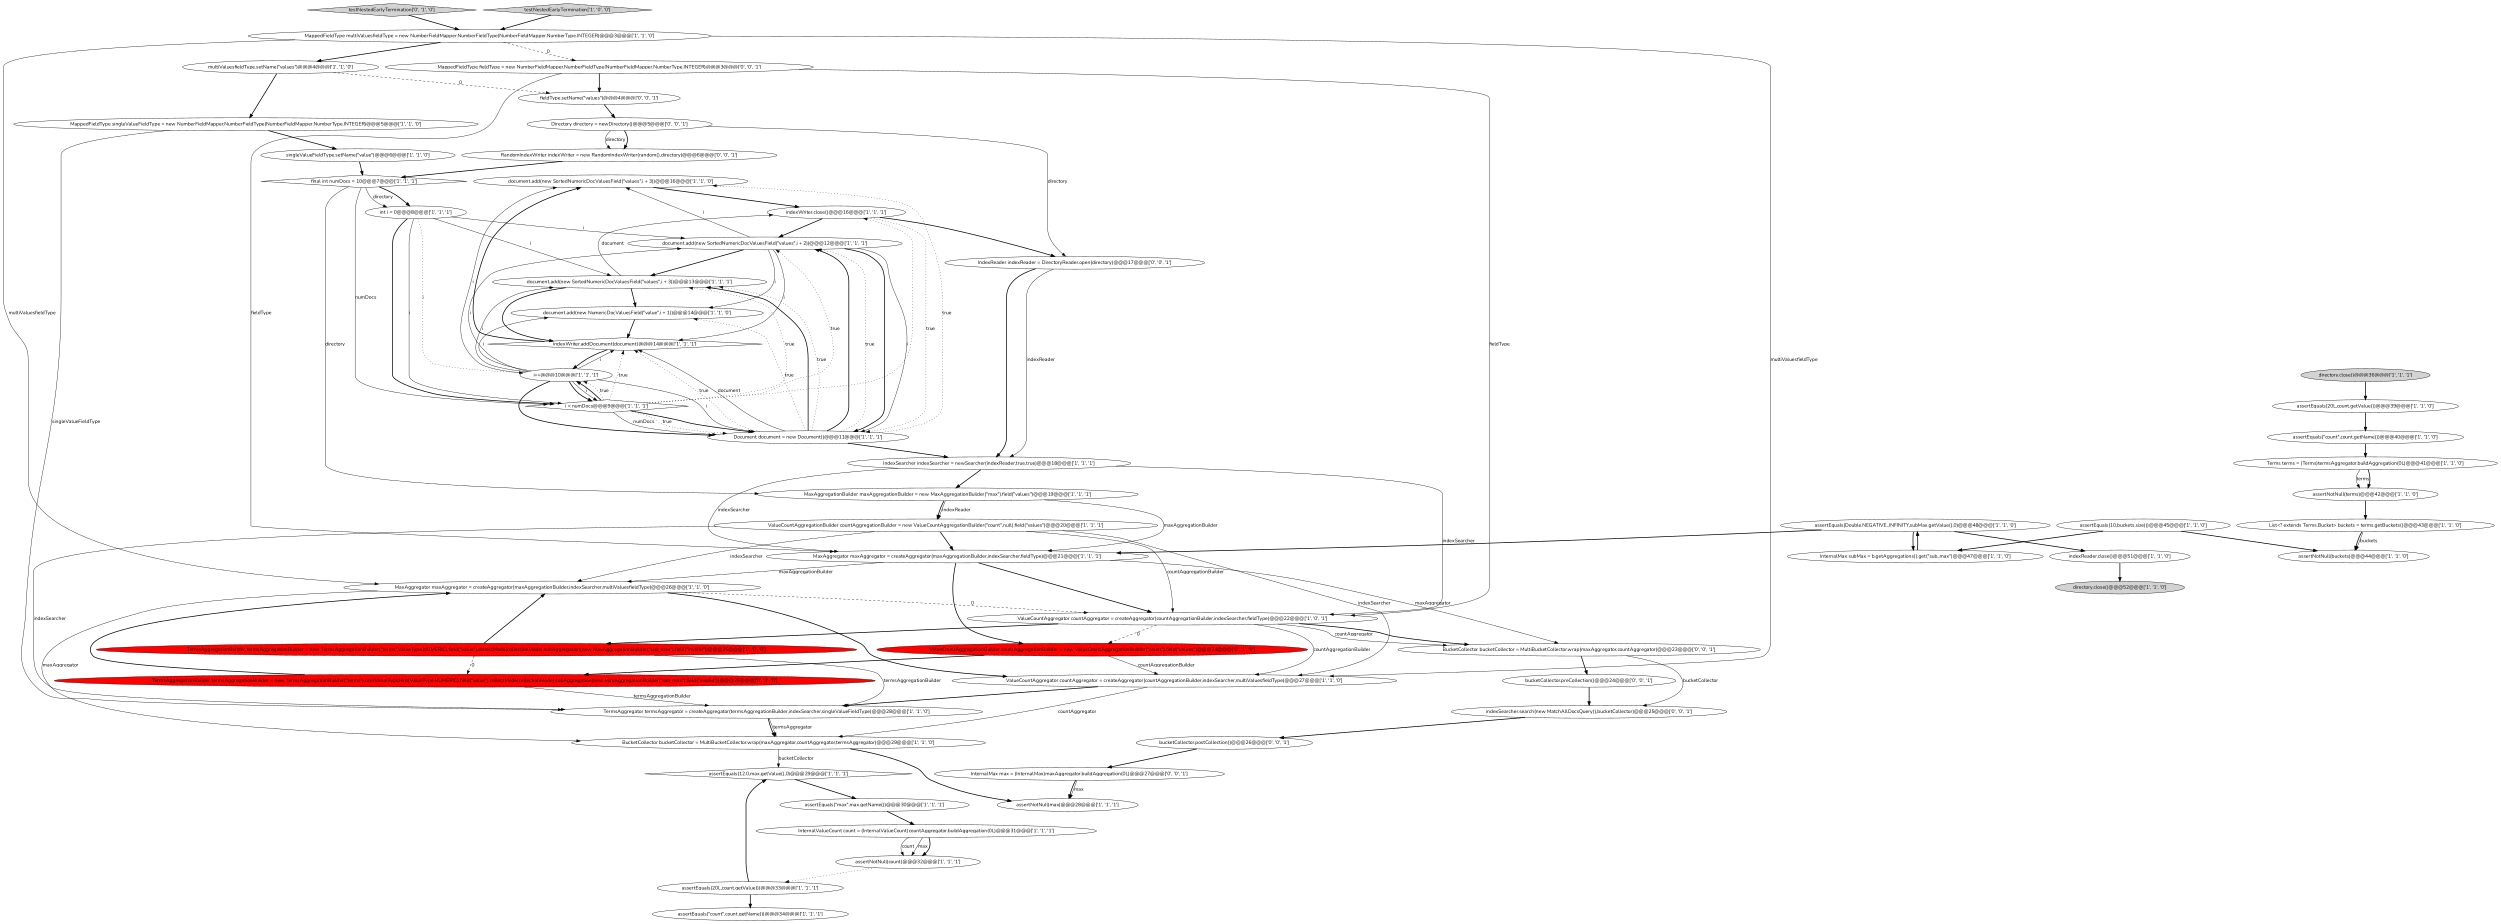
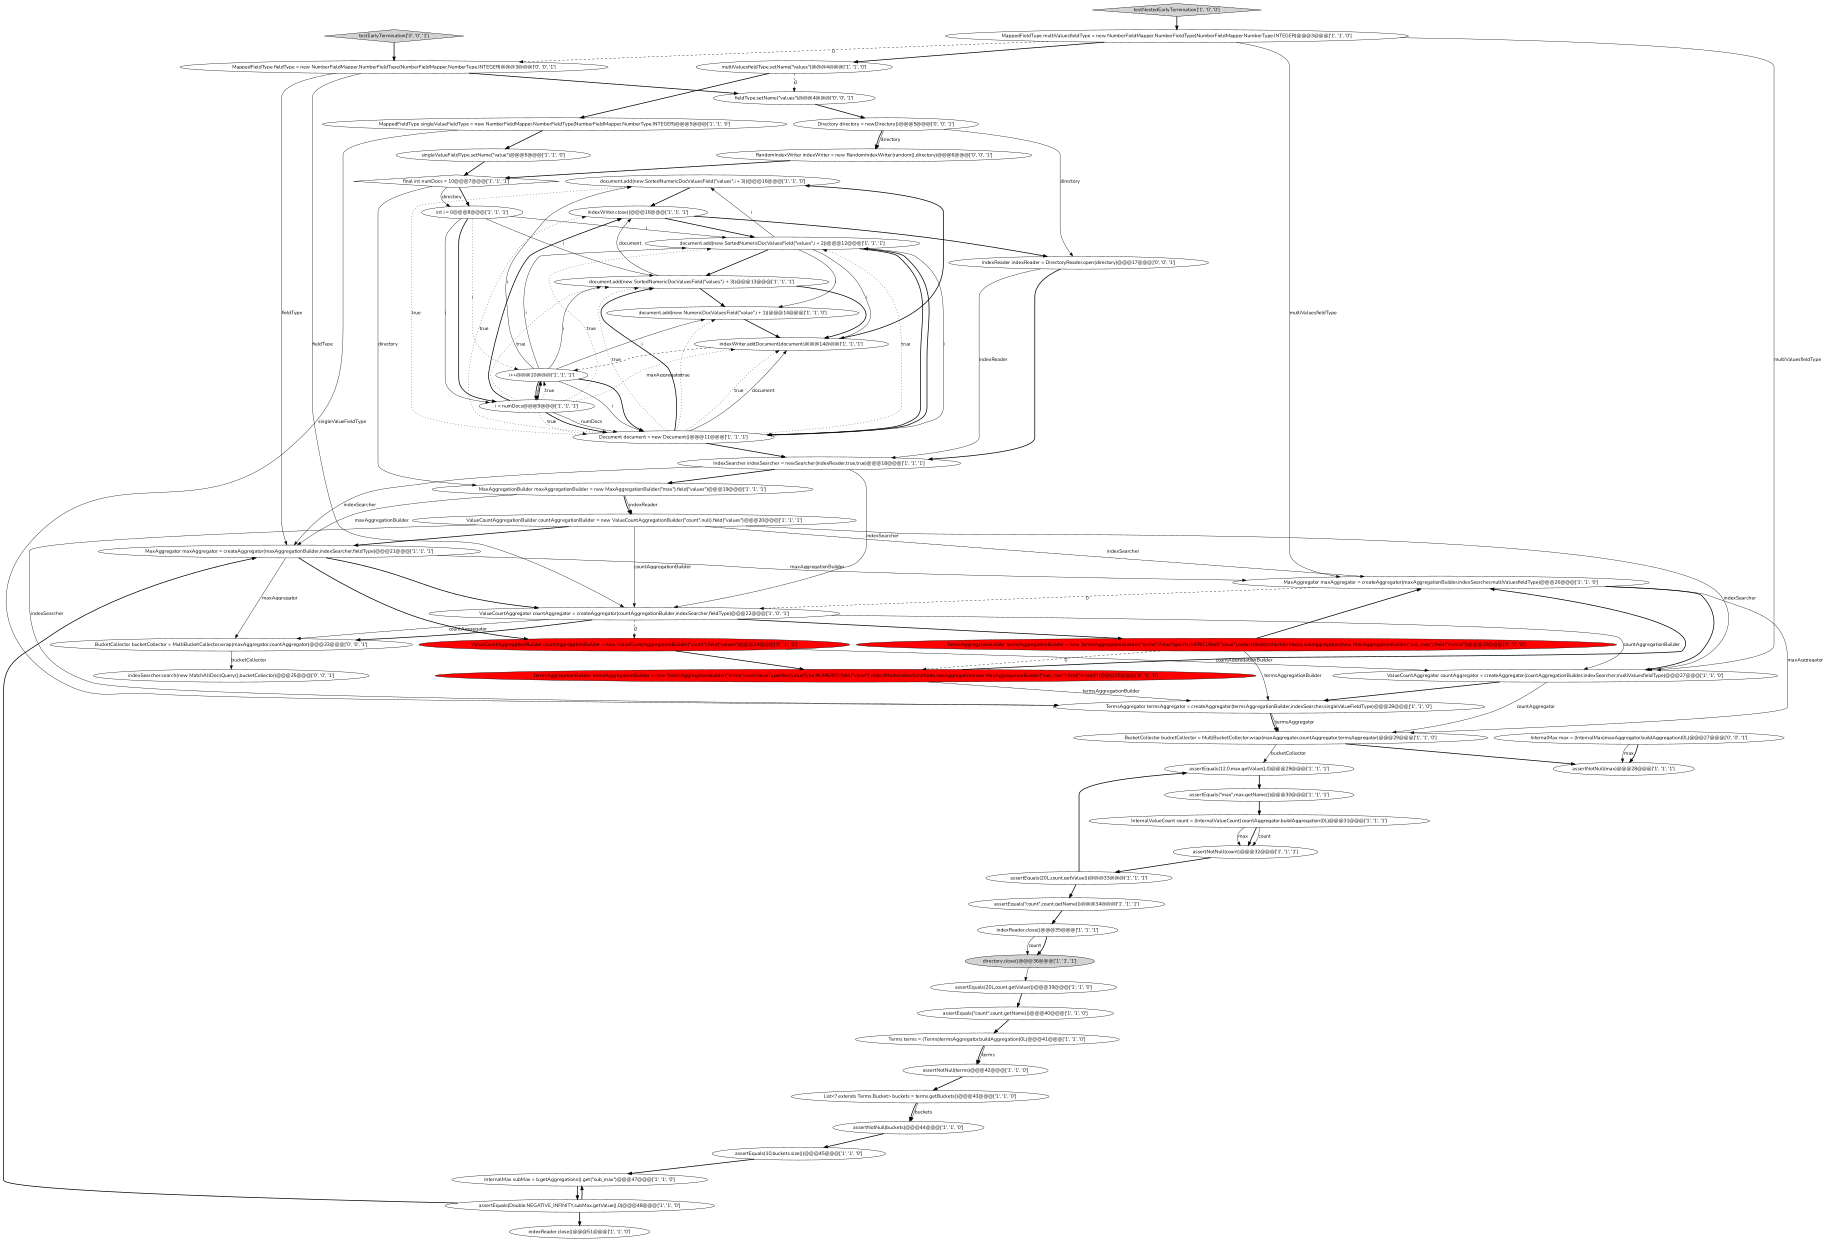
(392, 10) -> none
none -> (394, 36)
(926, 326) -> (472, 354)
(625, 344) -> (791, 344)
(591, 357) -> (643, 356)
(594, 360) -> none
(623, 375) -> (664, 375)
(357, 378) -> none
(854, 384) -> (513, 285)
(2365, 389) -> (1027, 973)
(607, 406) -> (537, 406)
(2247, 541) -> (856, 1140)
(2120, 588) -> none
(1589, 681) -> none
(1224, 743) -> none
(778, 774) -> (1259, 769)
(832, 875) -> (1165, 865)
none -> (1048, 930)
